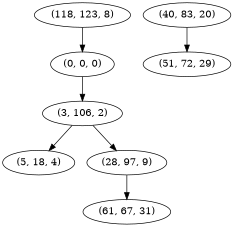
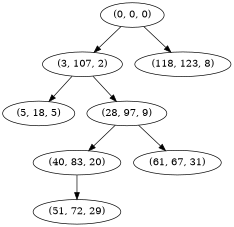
(82, 36) -> (155, 37)
(82, 113) -> (82, 64)
none -> (104, 136)
(39, 163) -> (39, 113)
